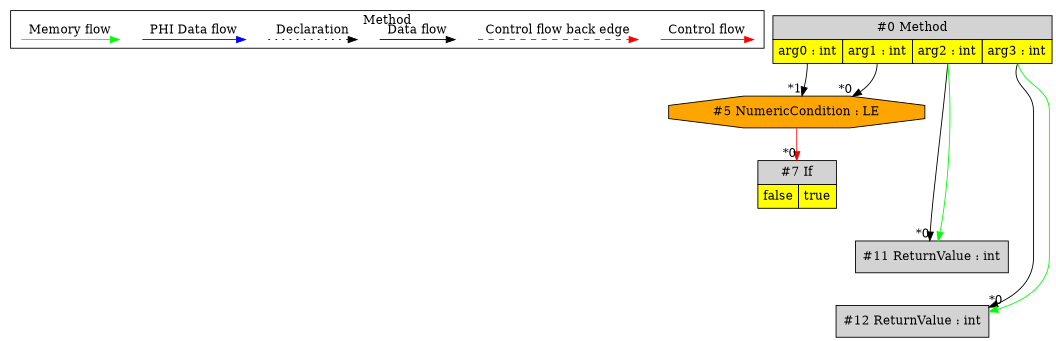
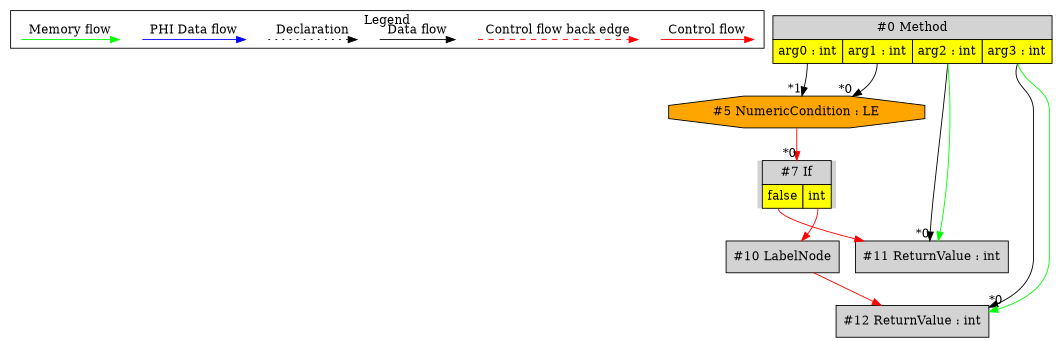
(387, 21) -> (387, 21)
(818, 196) -> (817, 196)
none -> (818, 229)
none -> (783, 257)
